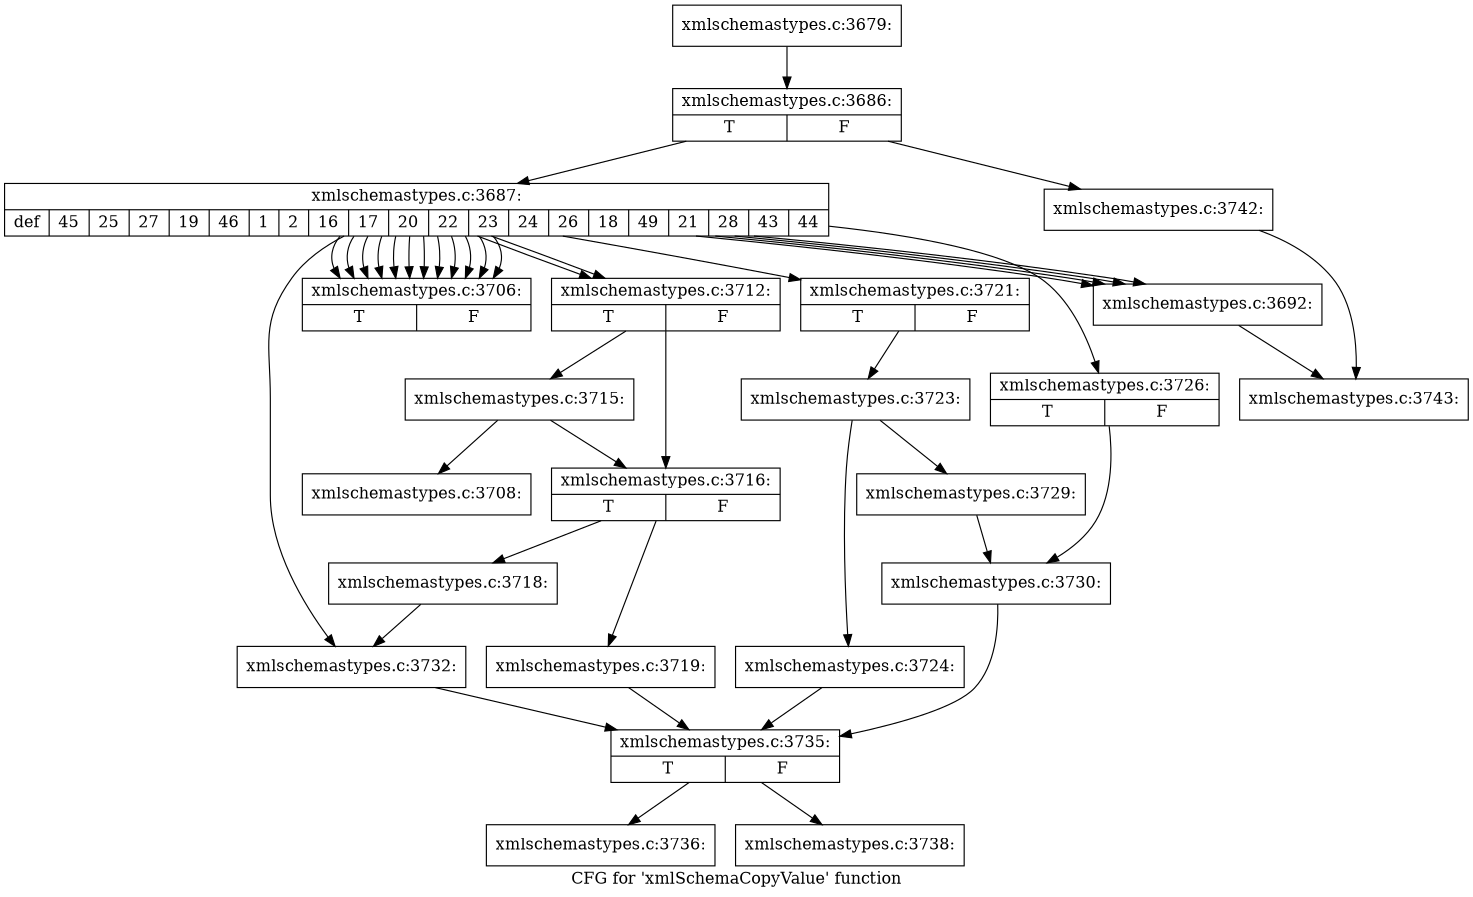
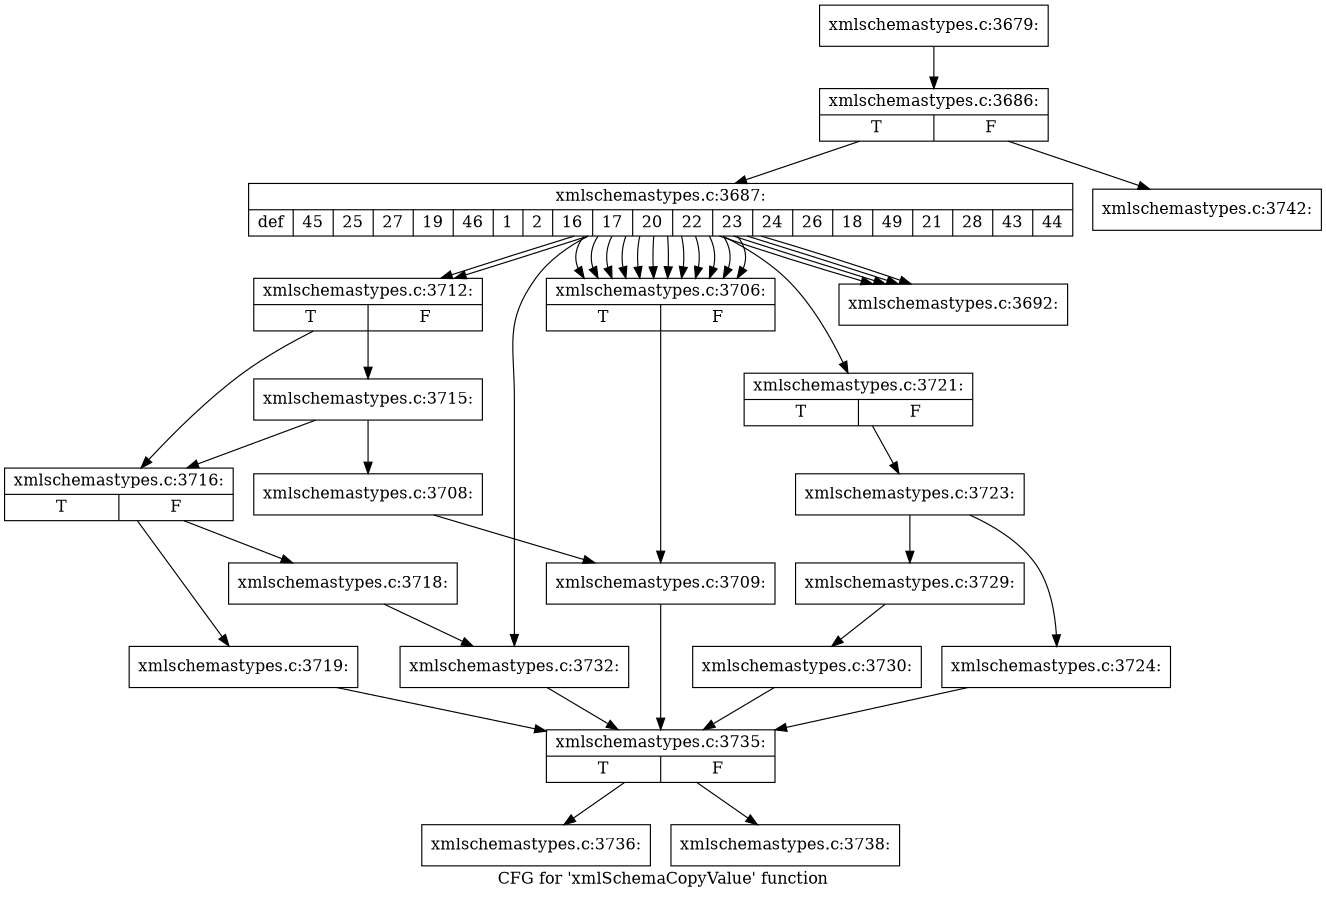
(1105, 399) -> none
(1354, 399) -> none
none -> (661, 584)
